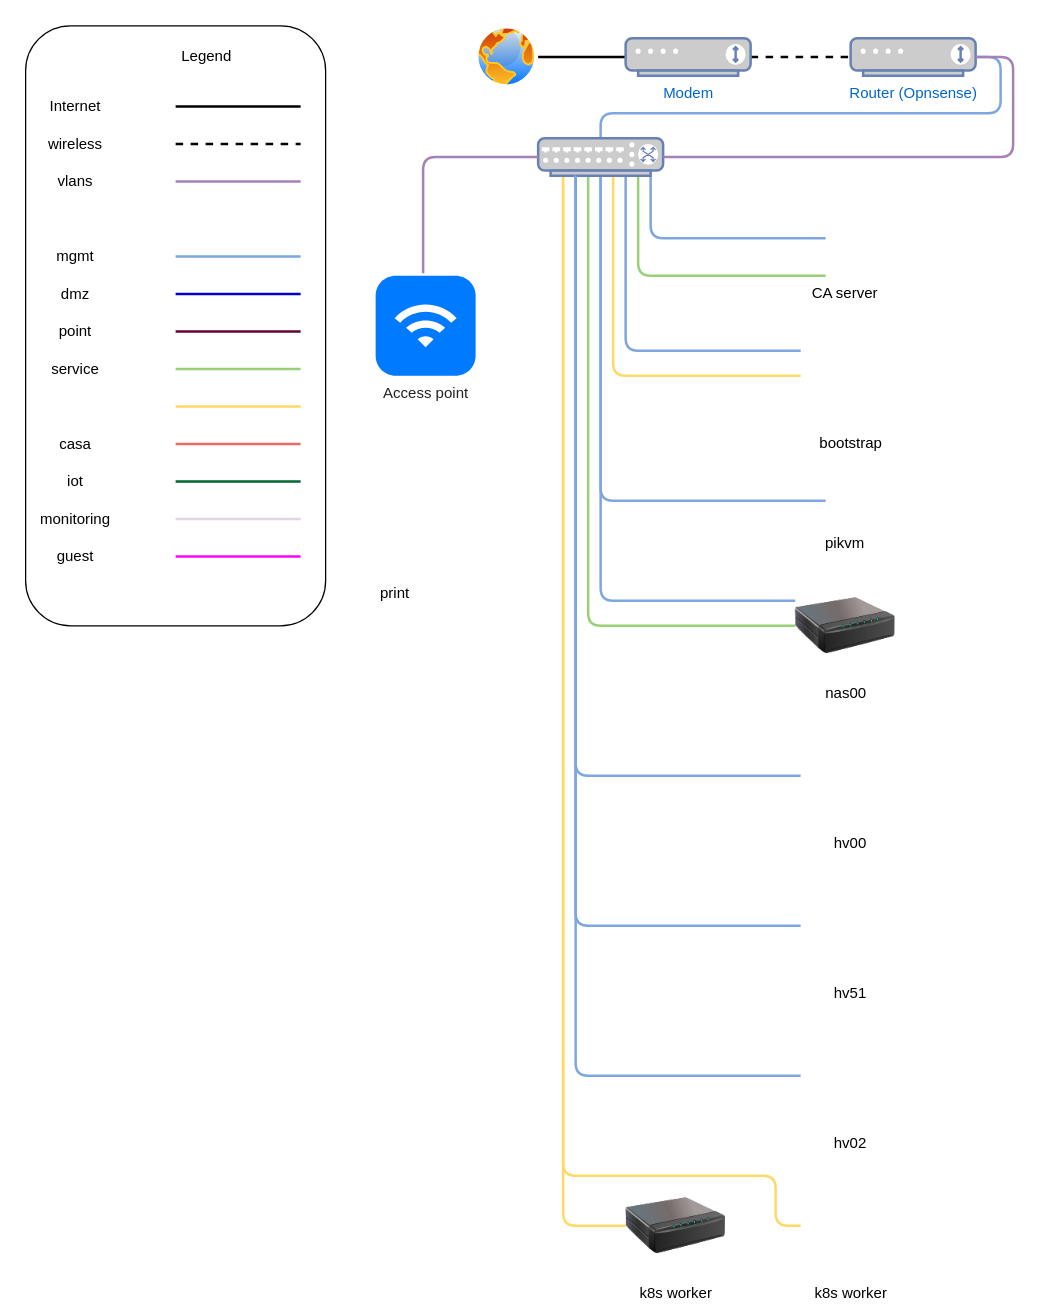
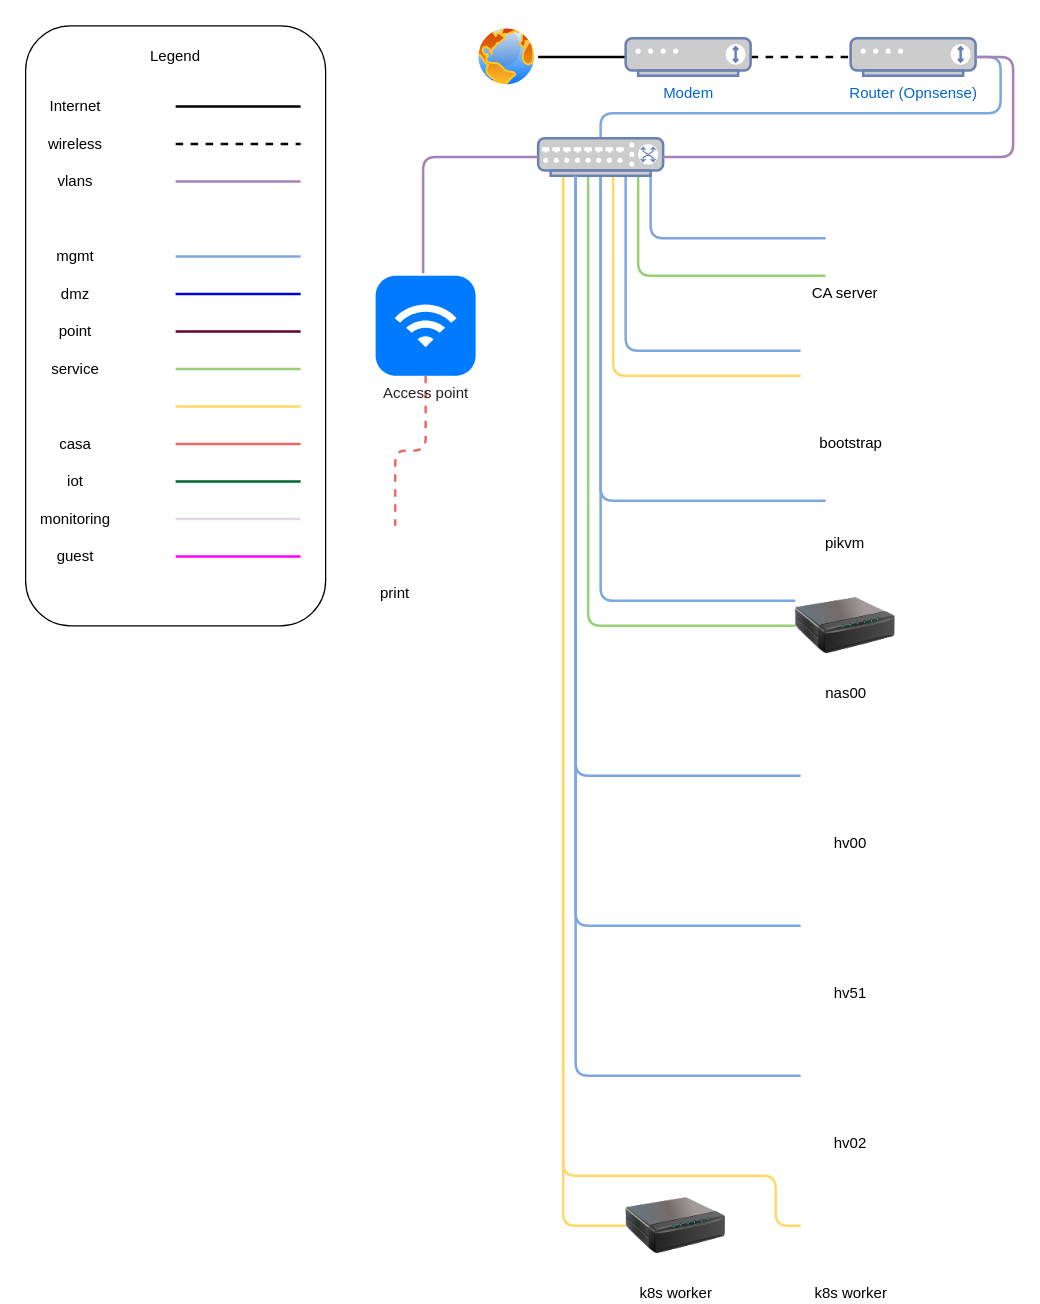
(207, 57) -> (176, 57)
none -> (411, 451)
